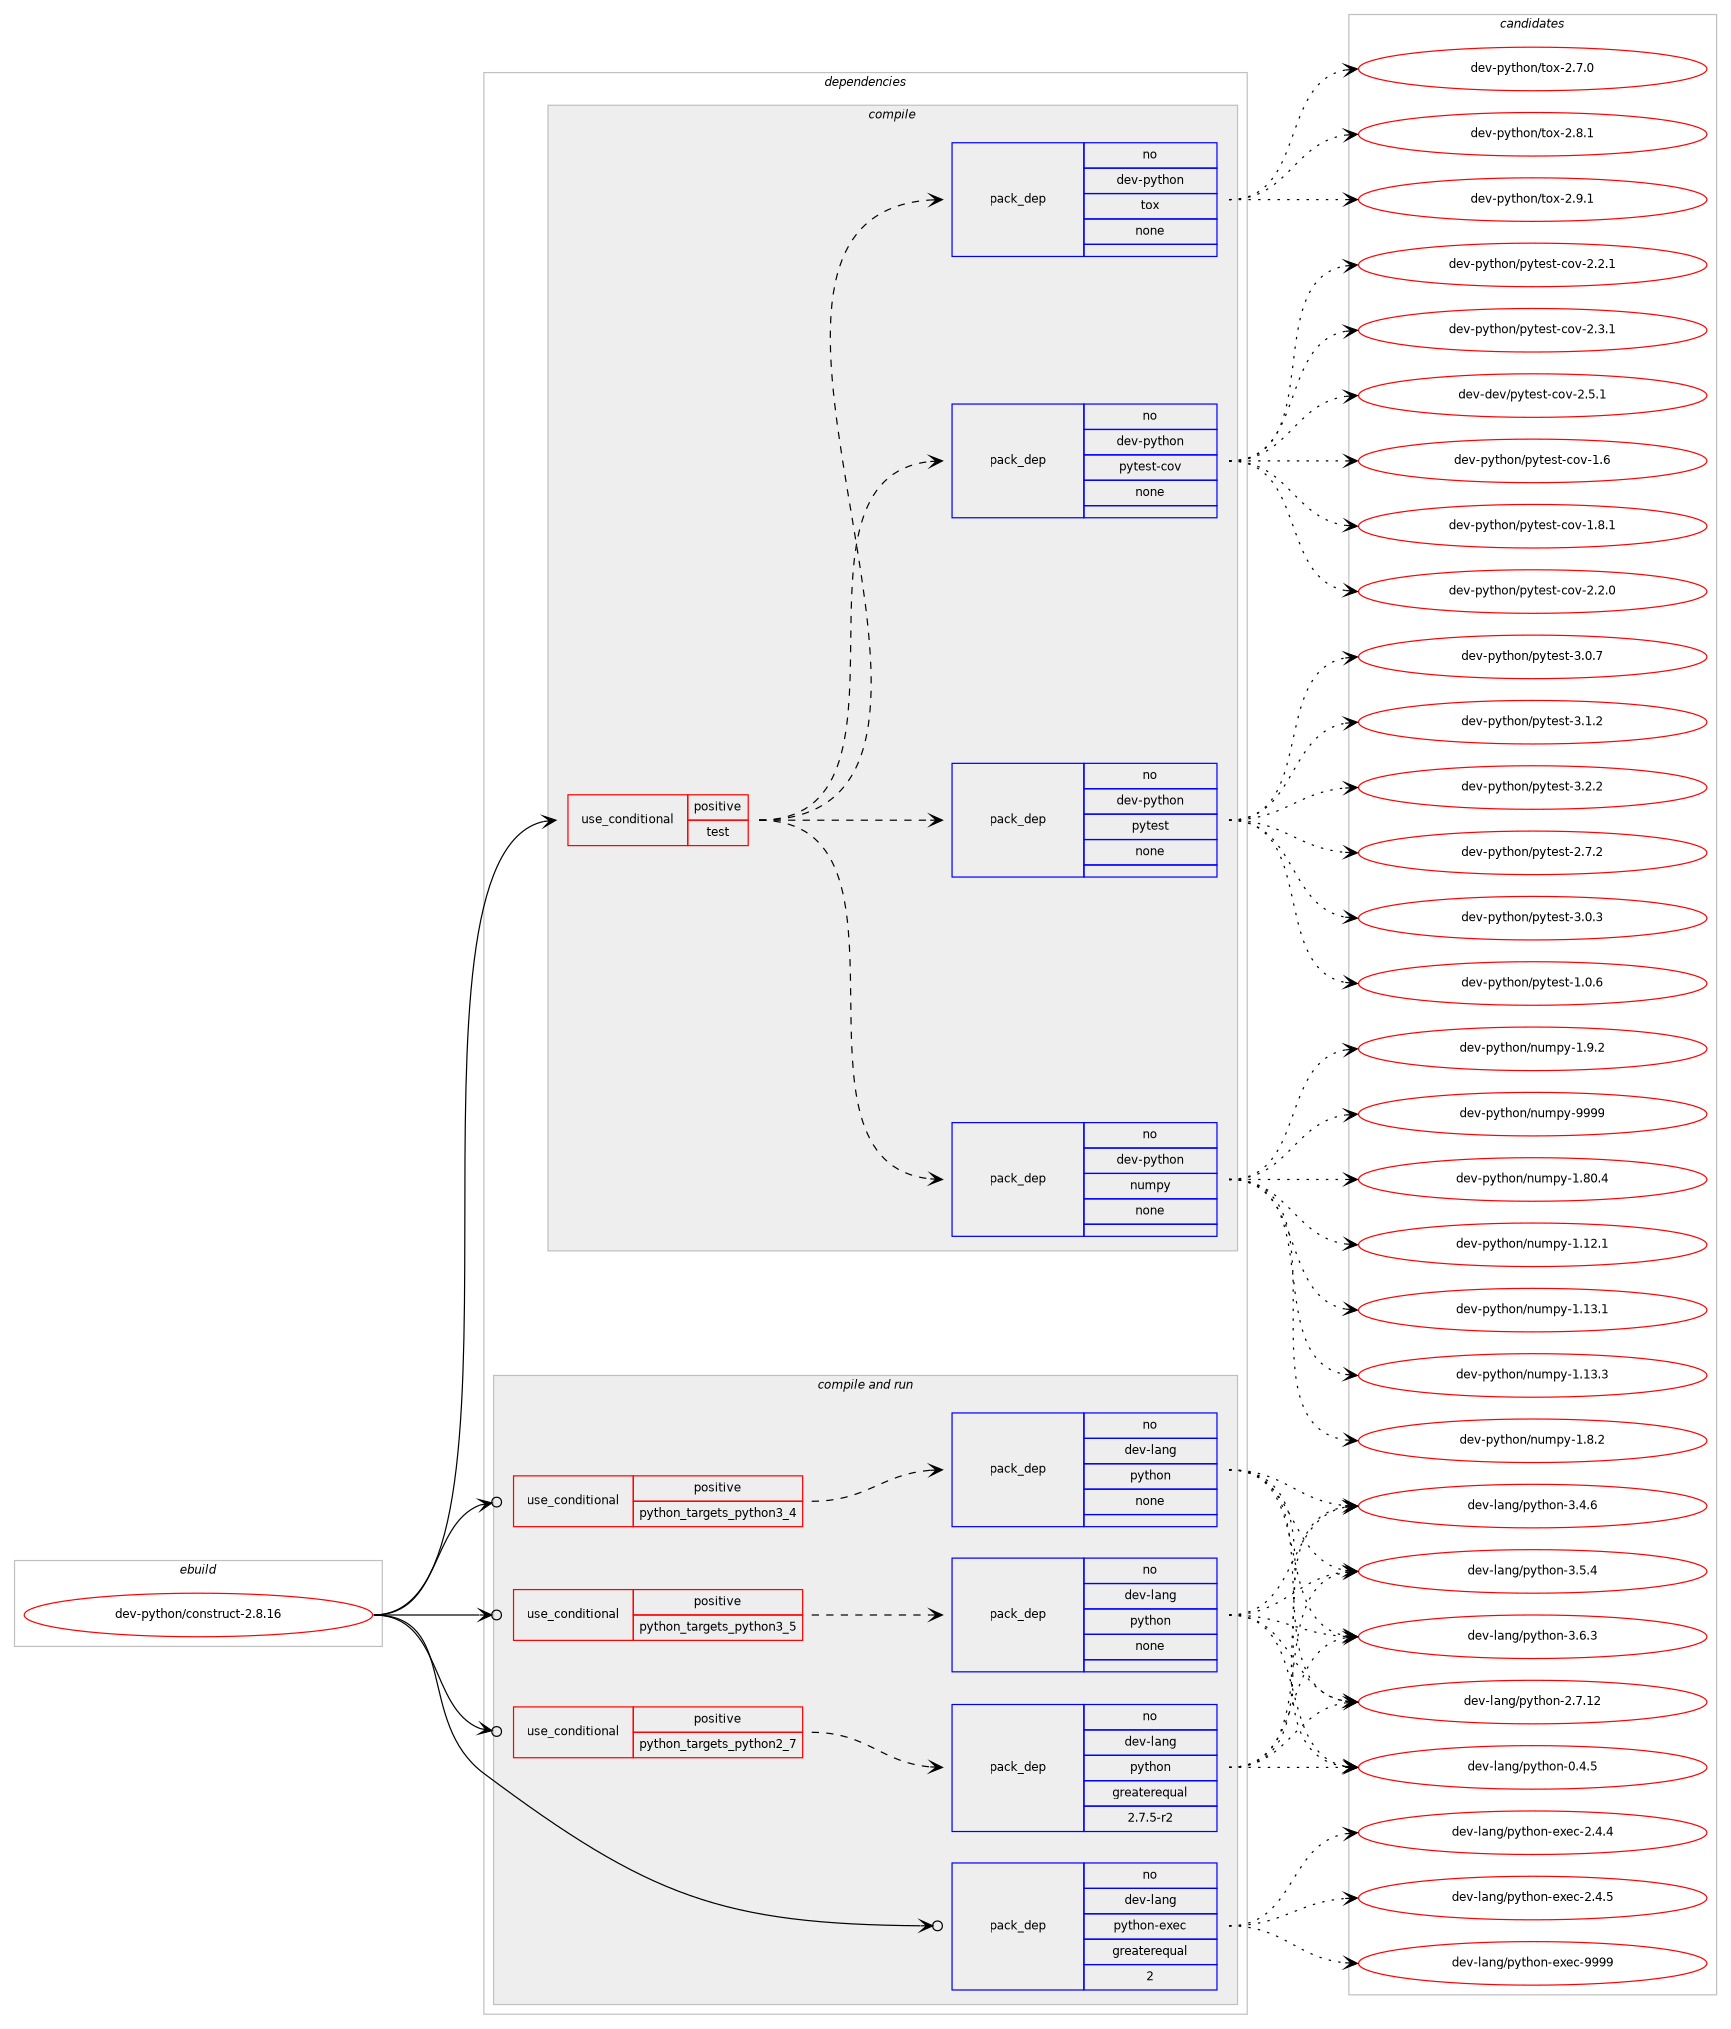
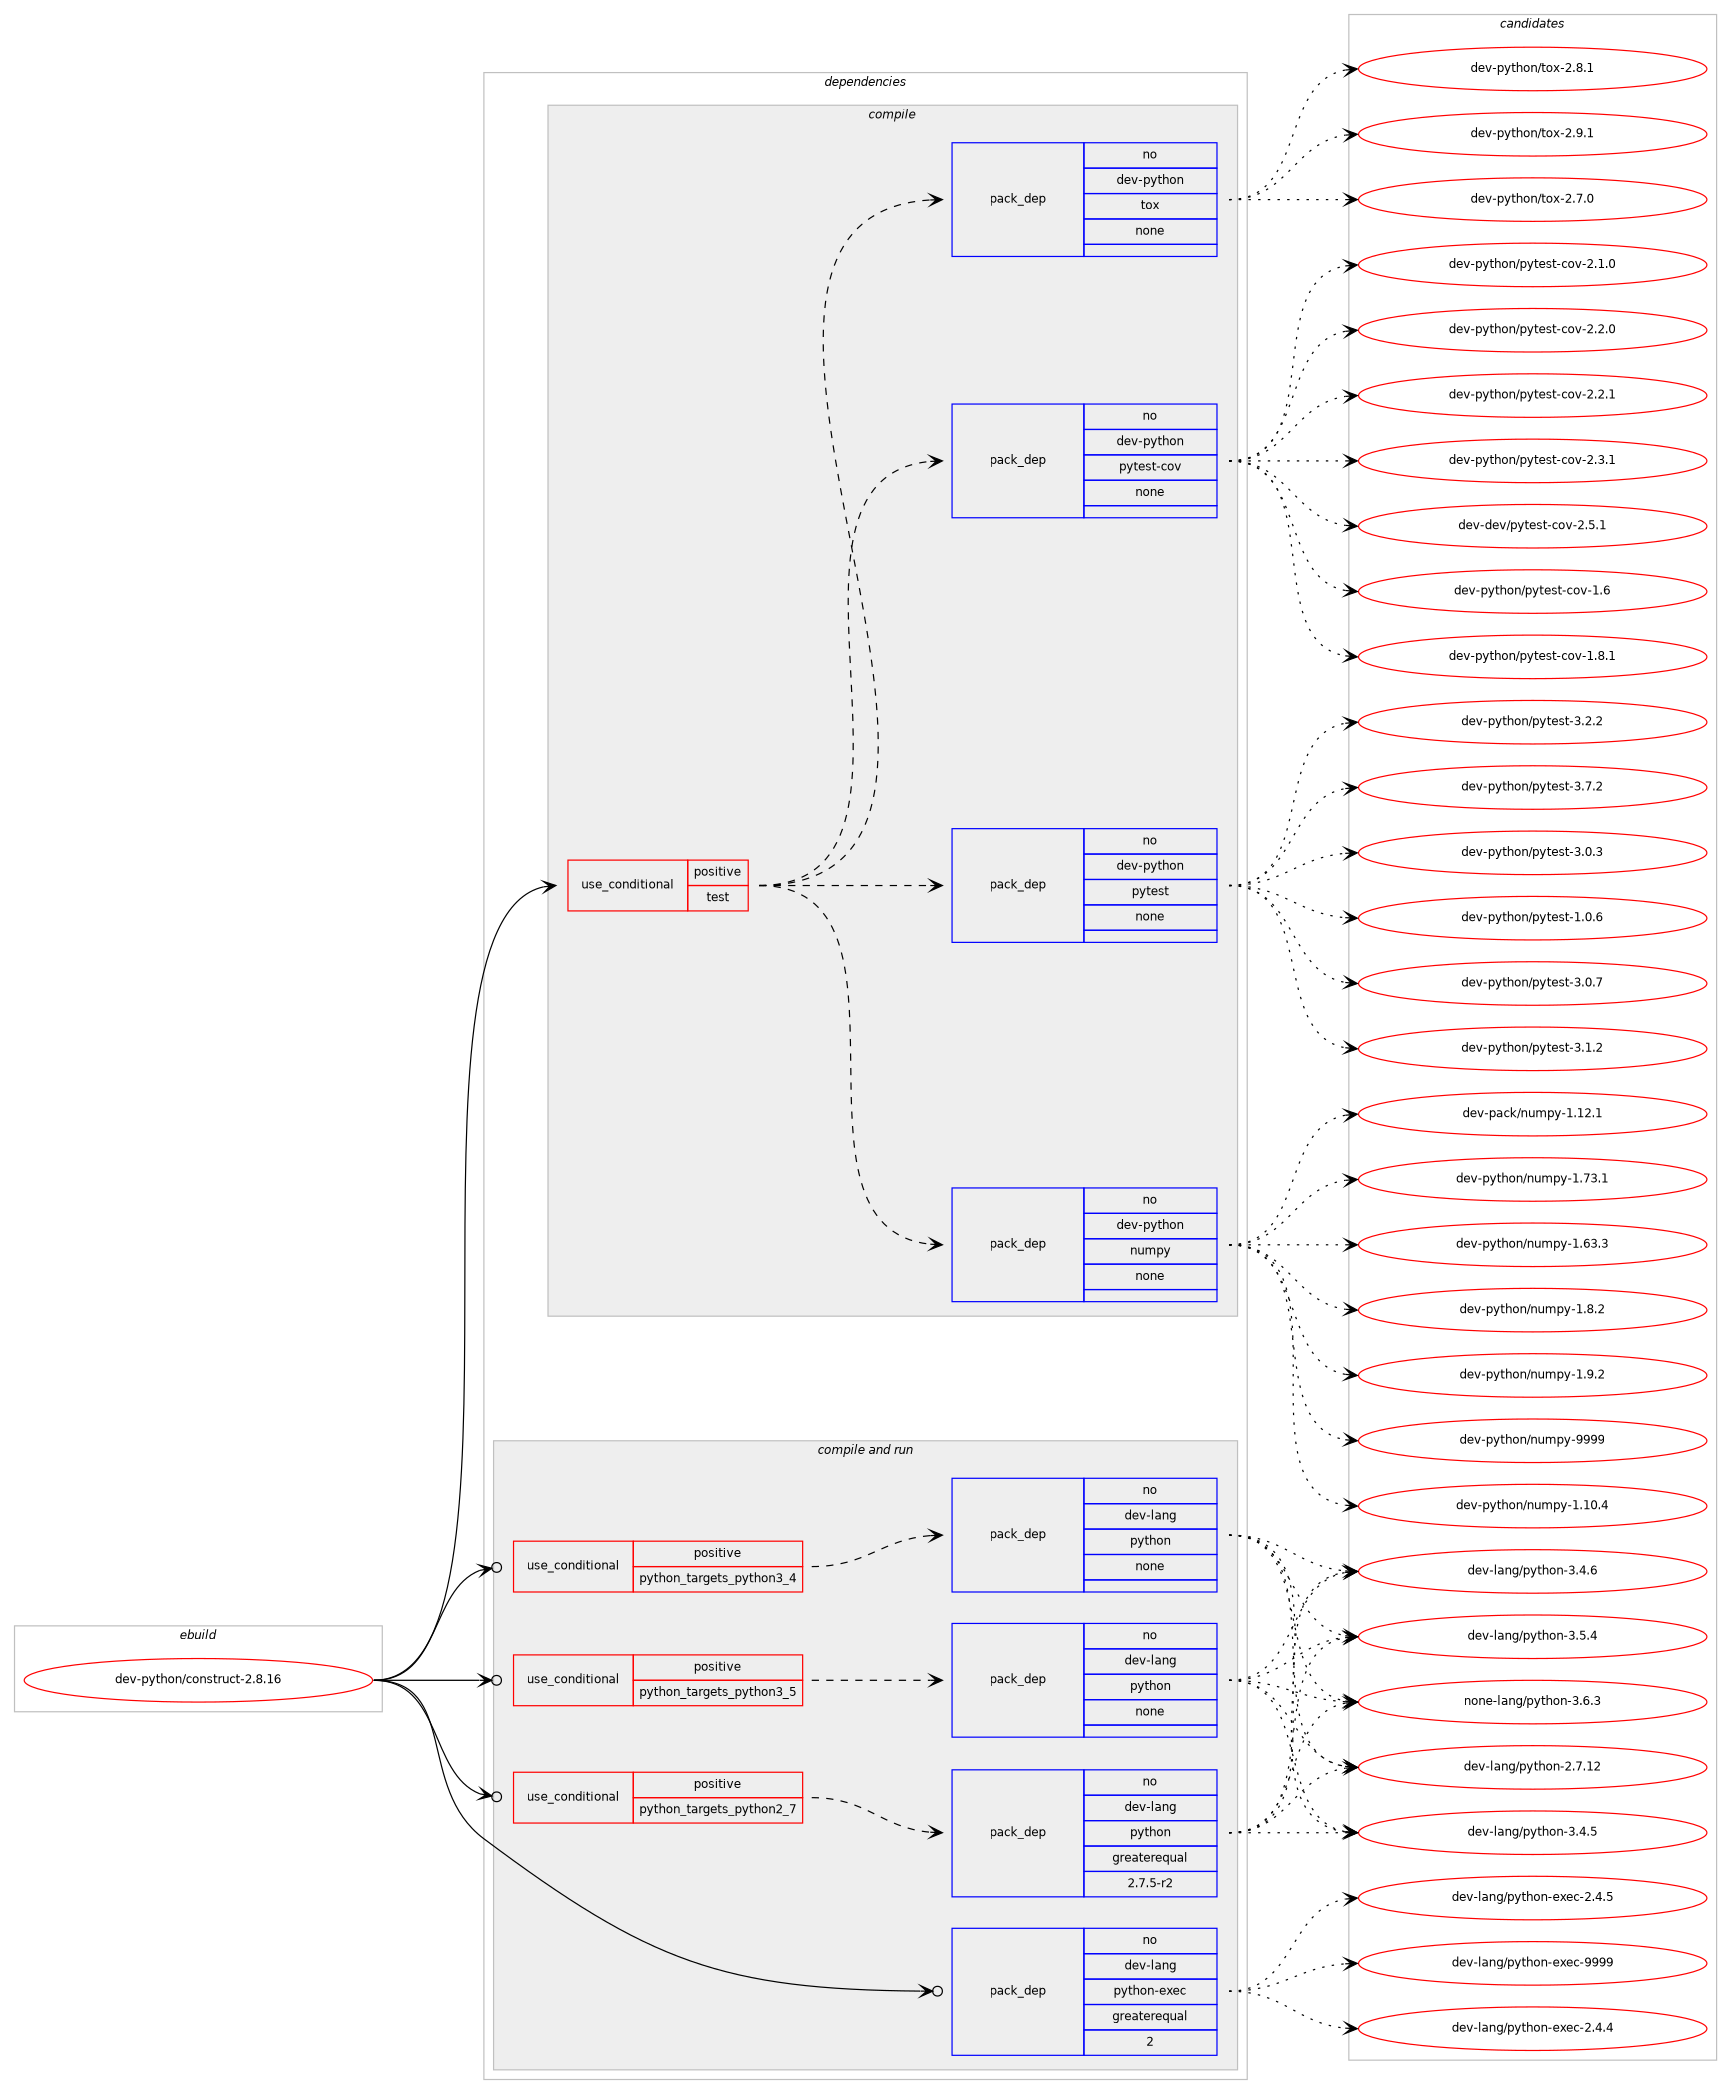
none -> (1533, 265)
(1533, 853) -> (1533, 788)
(1533, 1179) -> (1533, 1506)
(1533, 1245) -> (1533, 1114)
(1533, 1310) -> (1533, 1179)
(1533, 1375) -> (1533, 1245)
(1533, 1637) -> (1533, 1702)
(1533, 1767) -> (1533, 1833)
